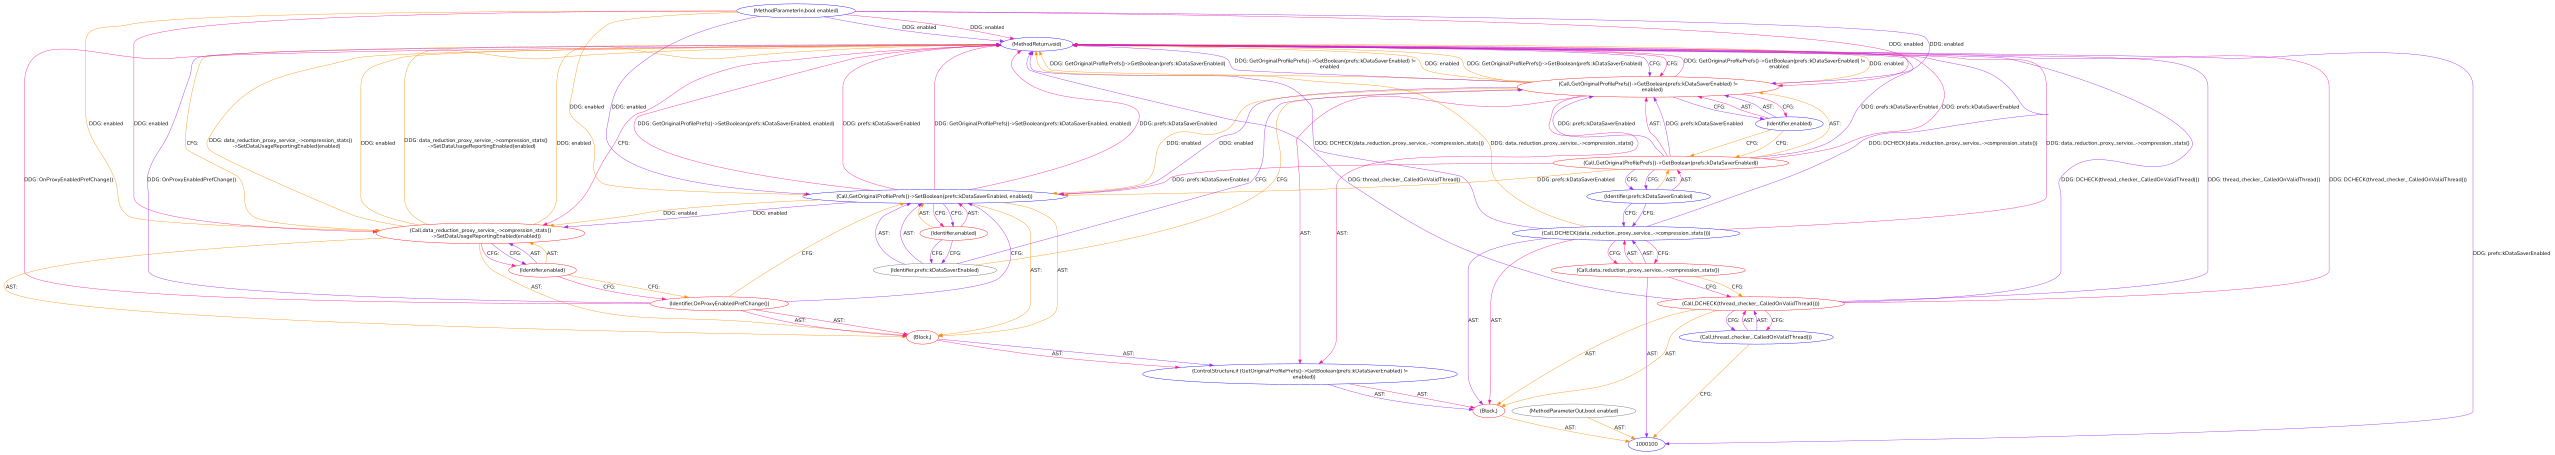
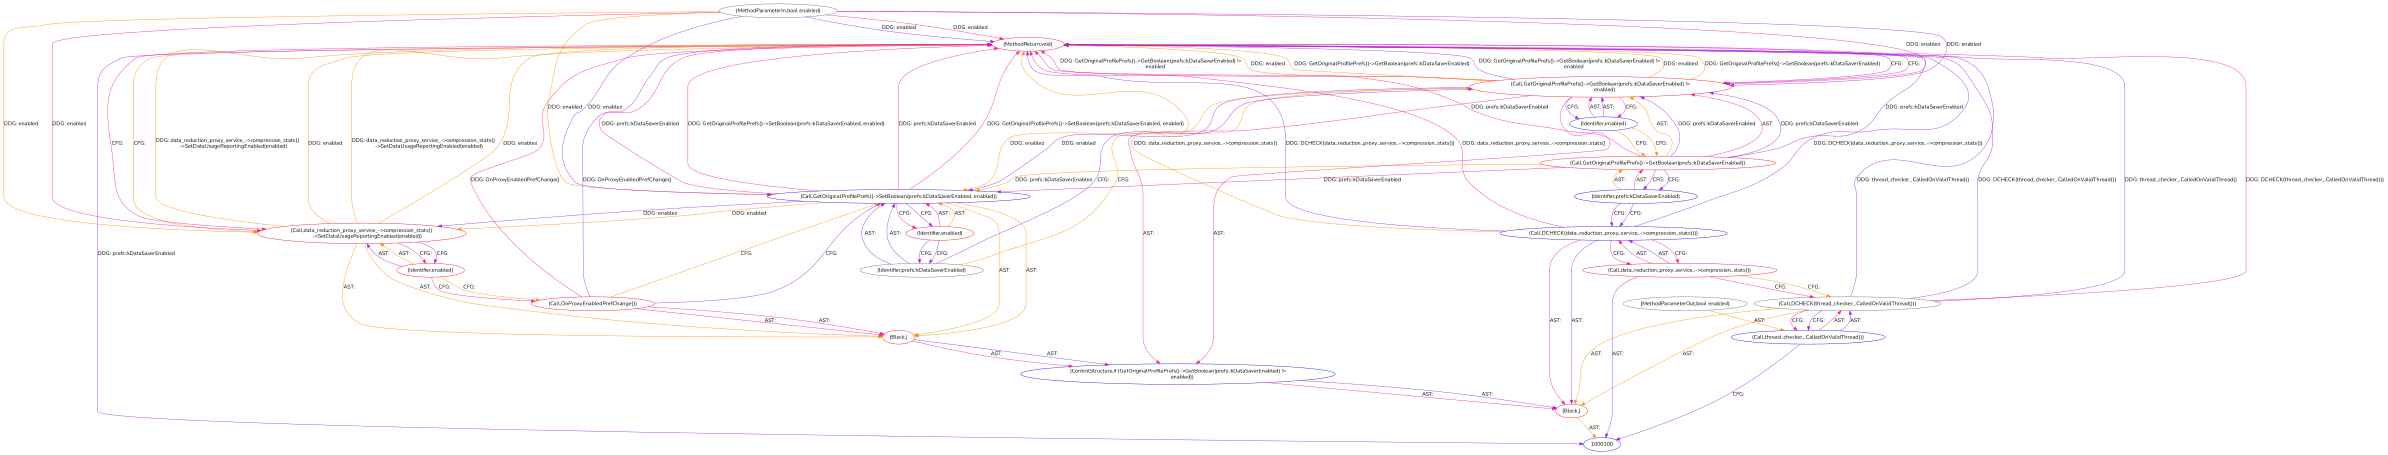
(796, 11) -> (778, 11)
(1037, 44) -> (1028, 44)
(719, 304) -> (593, 304)
(1751, 304) -> (1847, 304)
(1703, 390) -> (1715, 401)
(1610, 428) -> (1744, 320)
